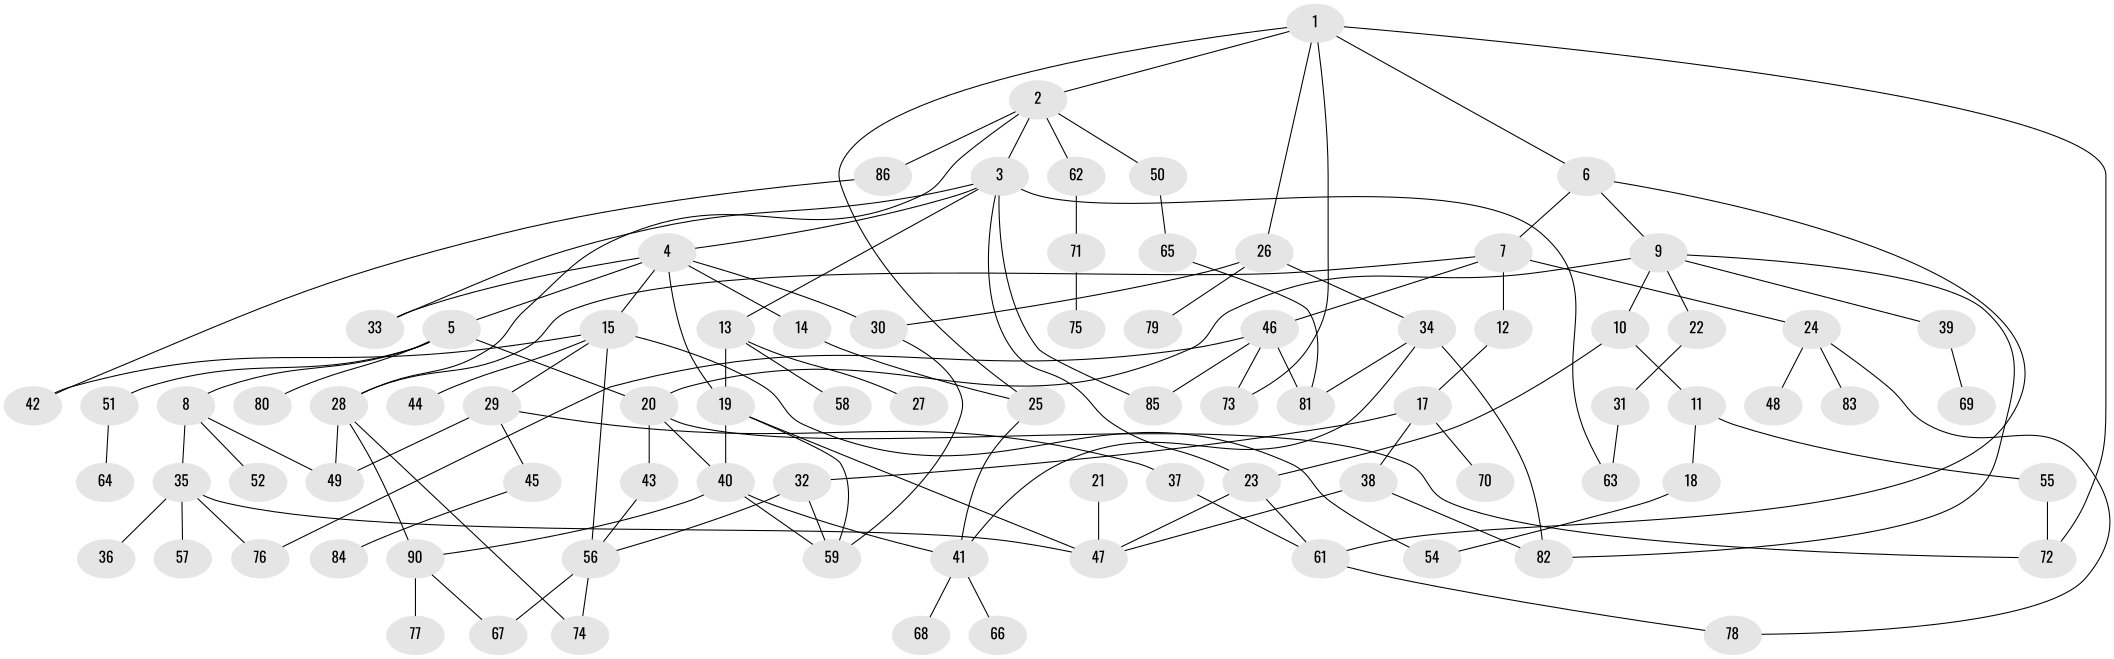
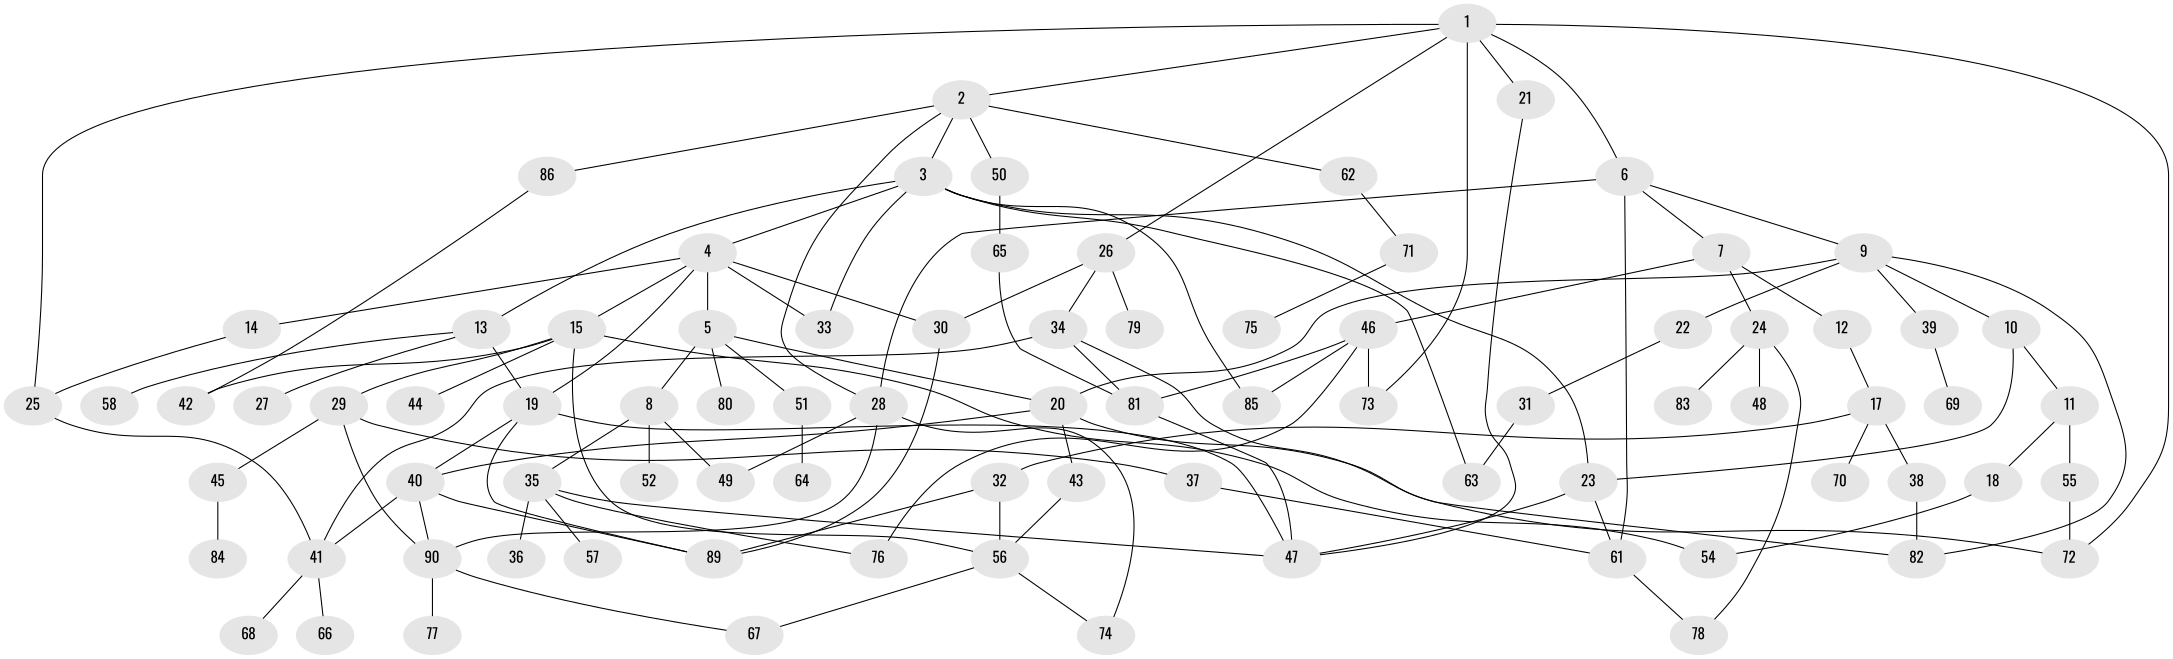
none -> (1497, 62)
(906, 274) -> (1210, 211)
(413, 444) -> (370, 490)
(1233, 521) -> (1276, 477)
(832, 559) -> (714, 559)
